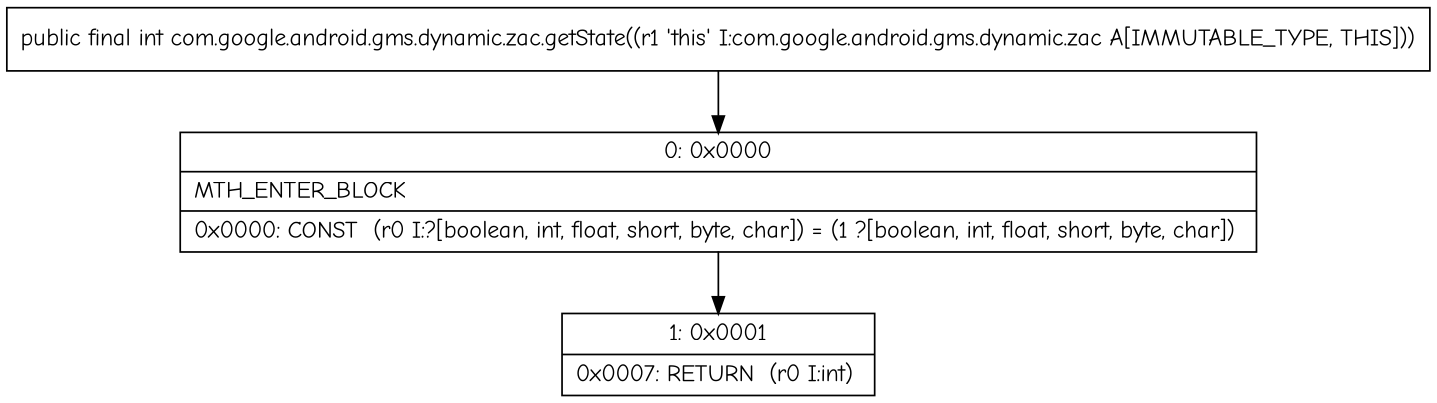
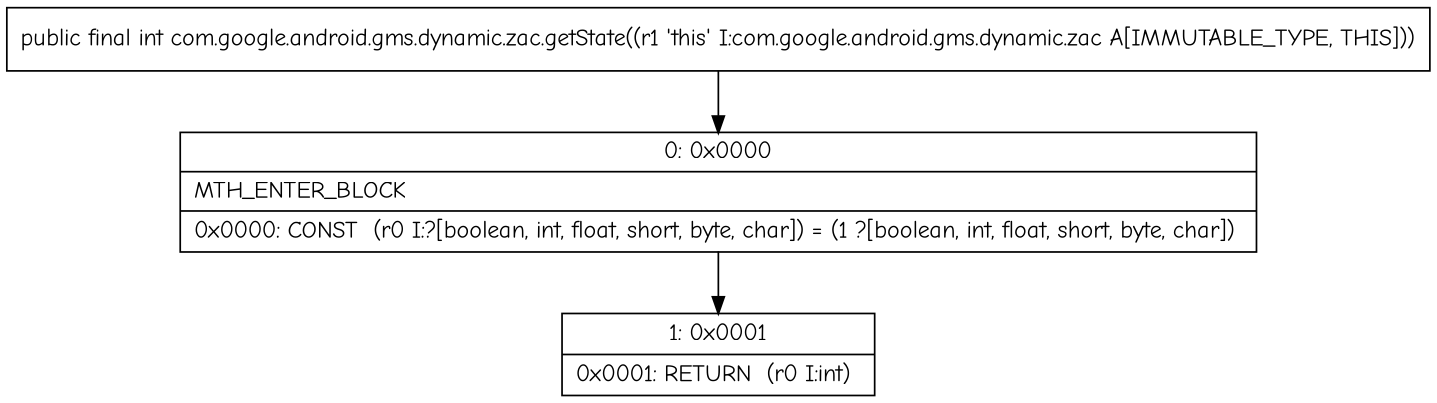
(718, 374) -> (718, 374)
